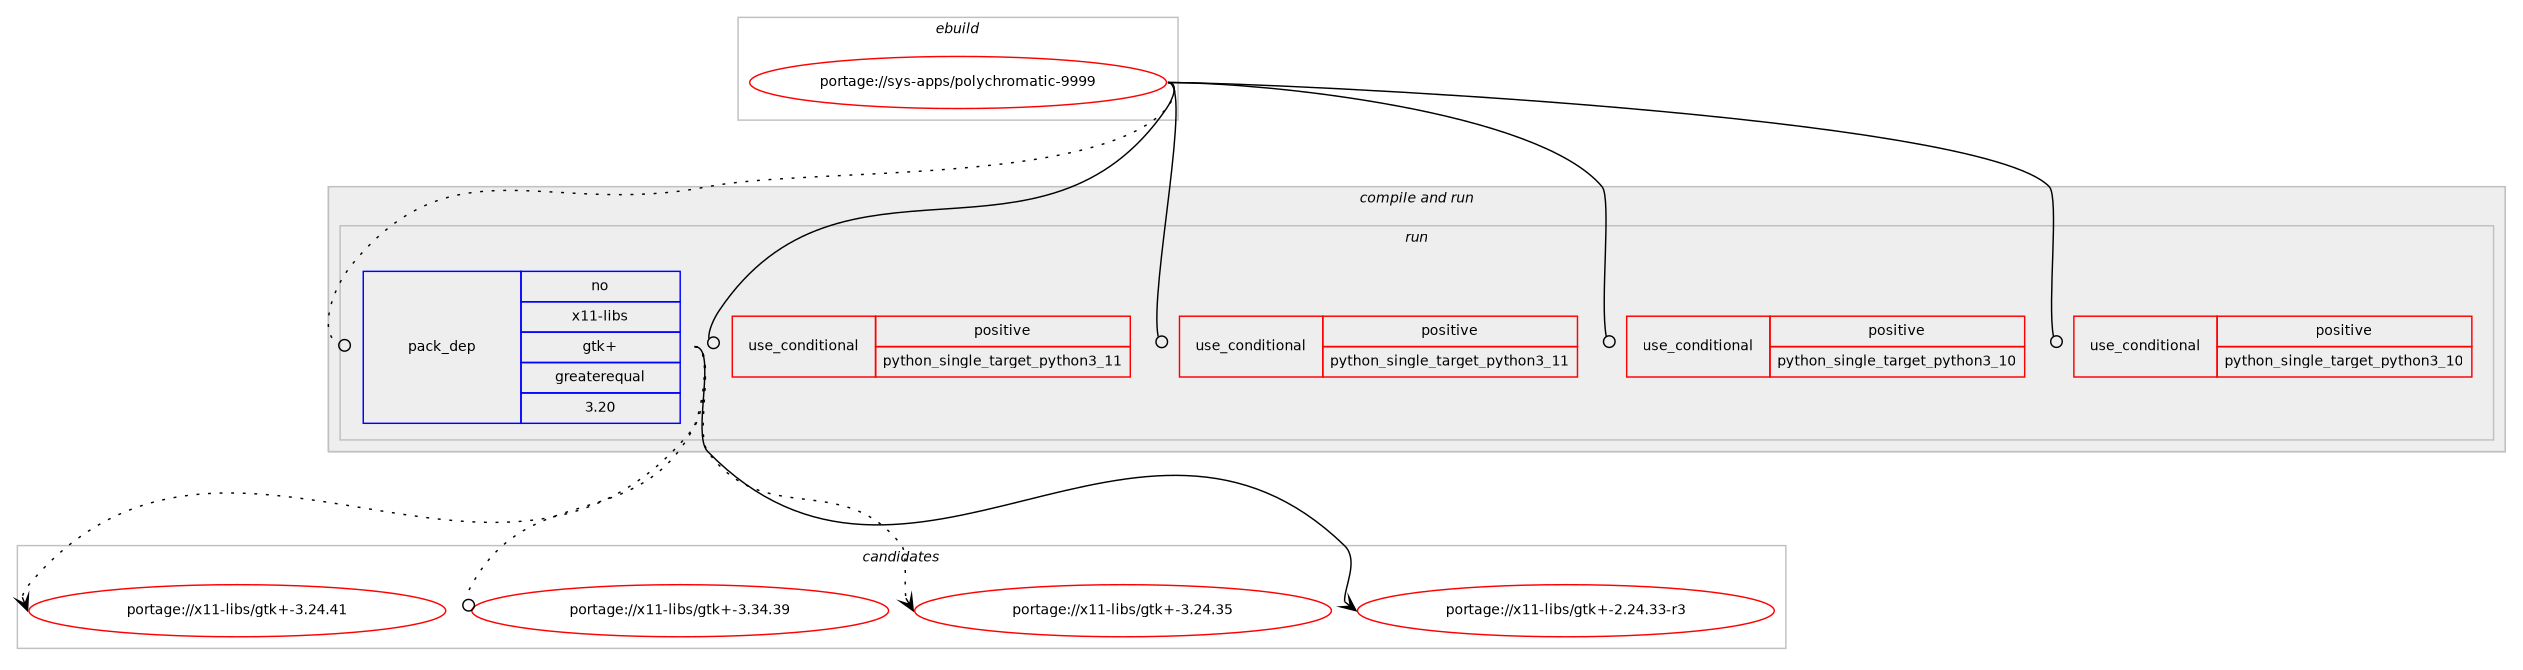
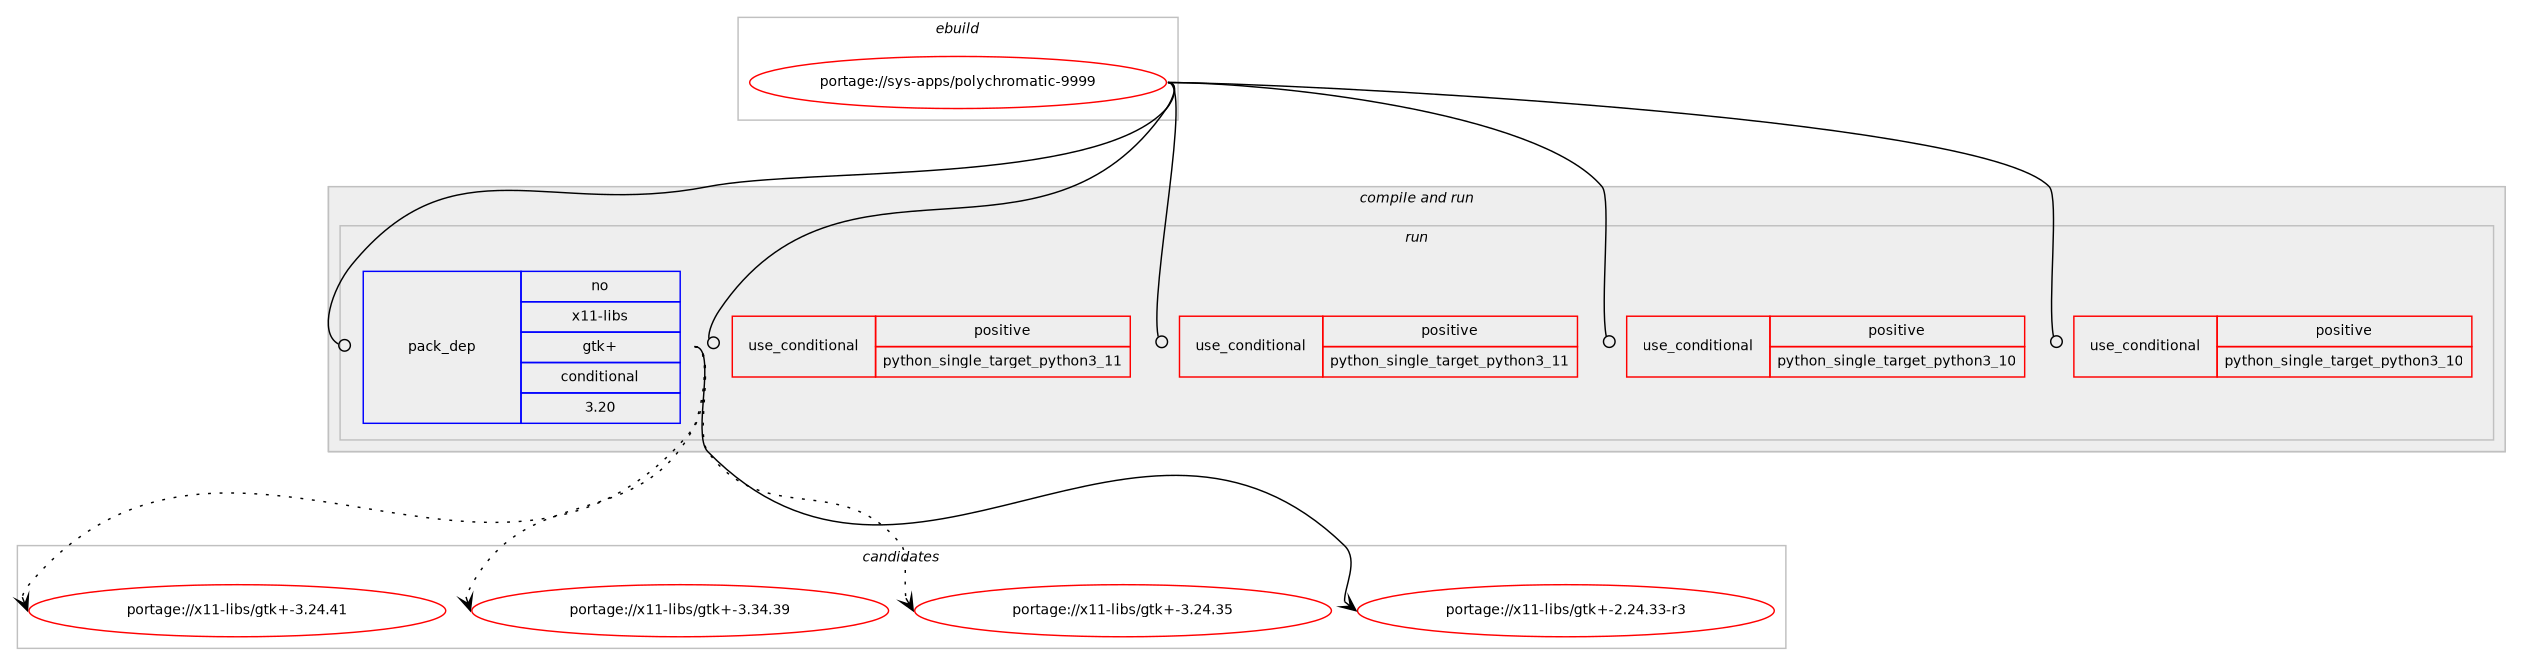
(798, 178) -> (798, 178)
(601, 377) -> (601, 377)
(651, 477) -> (651, 477)
